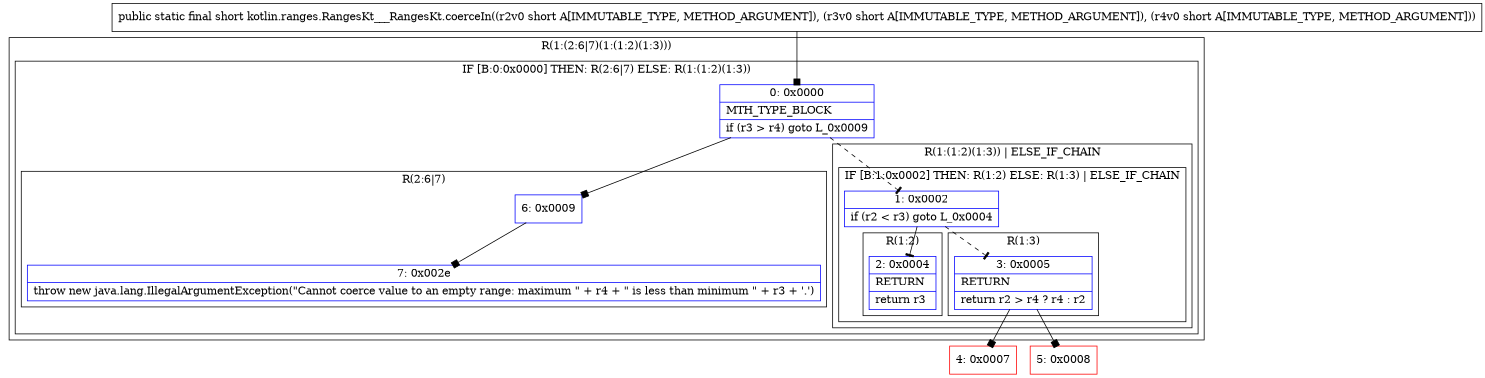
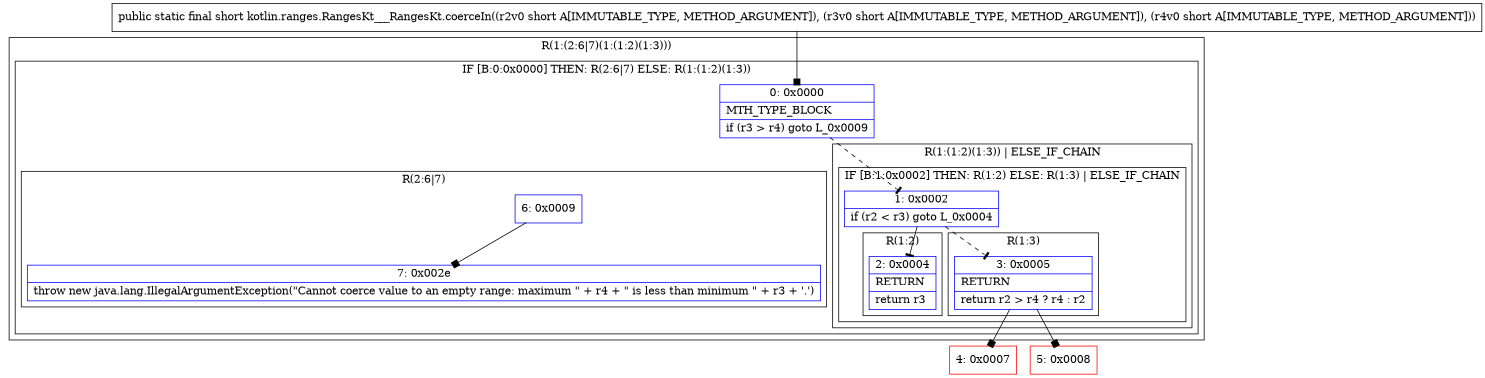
(660, 165) -> none
